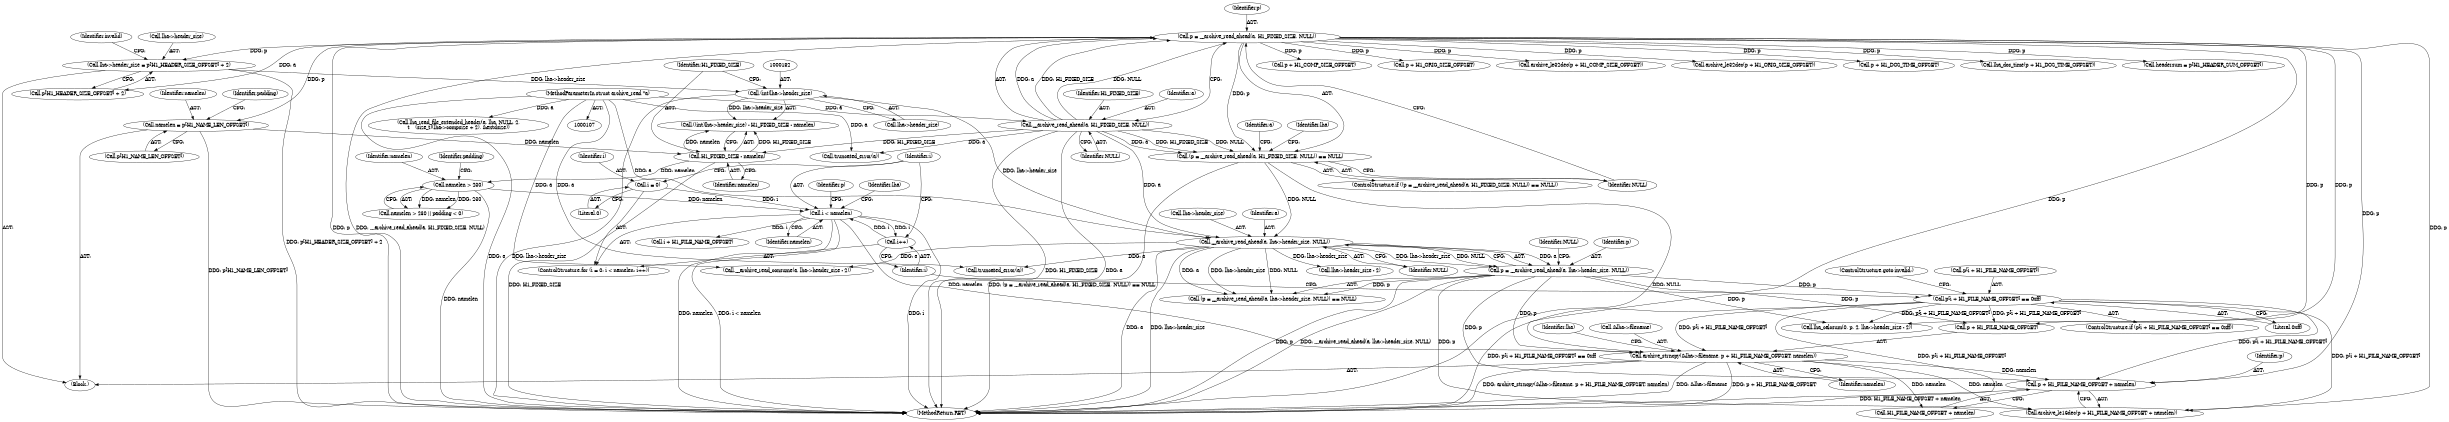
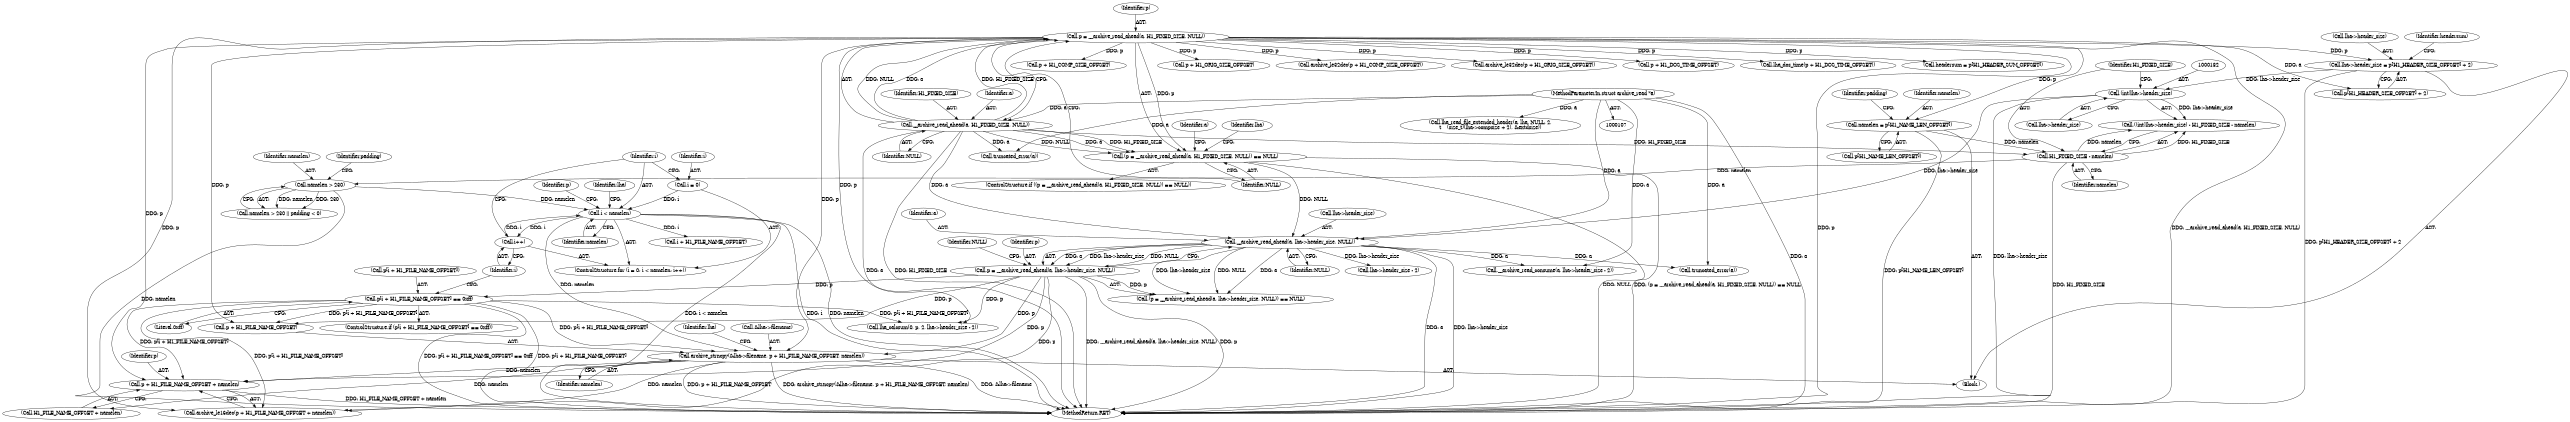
(101, 37) -> (2442, 37)
(589, 214) -> none
(1877, 271) -> none
